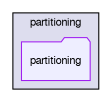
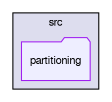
(56, 23) -> (56, 23)
